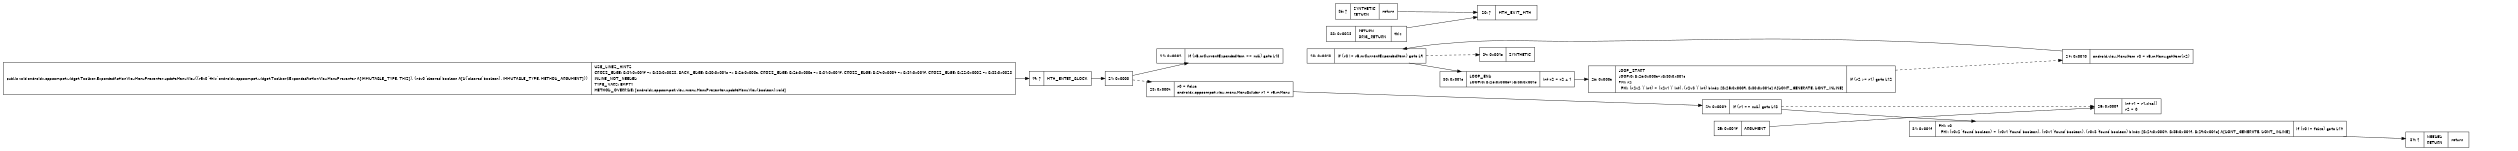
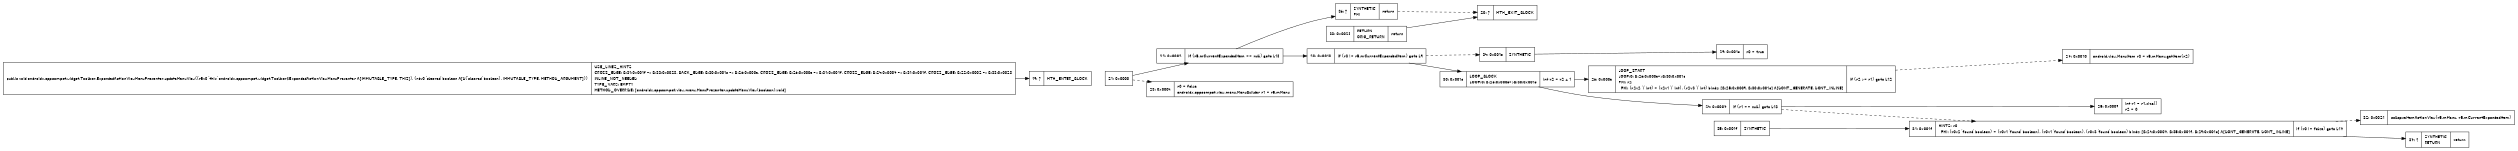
(1436, 12) -> (1436, 12)
(1515, 12) -> (1515, 12)
(1361, 14) -> (1357, 14)
none -> (1283, 30)
(1398, 34) -> (1397, 34)
(1735, 39) -> (1293, 56)
none -> (1742, 52)
(1481, 76) -> (1483, 76)
(1096, 78) -> none
(1496, 99) -> (1618, 100)
(1936, 107) -> (1936, 107)
(1877, 116) -> (1877, 116)
(1930, 116) -> (1837, 129)
none -> (2437, 118)
(1946, 126) -> (1949, 126)
(1755, 128) -> (1755, 128)
(2435, 137) -> (2436, 137)
